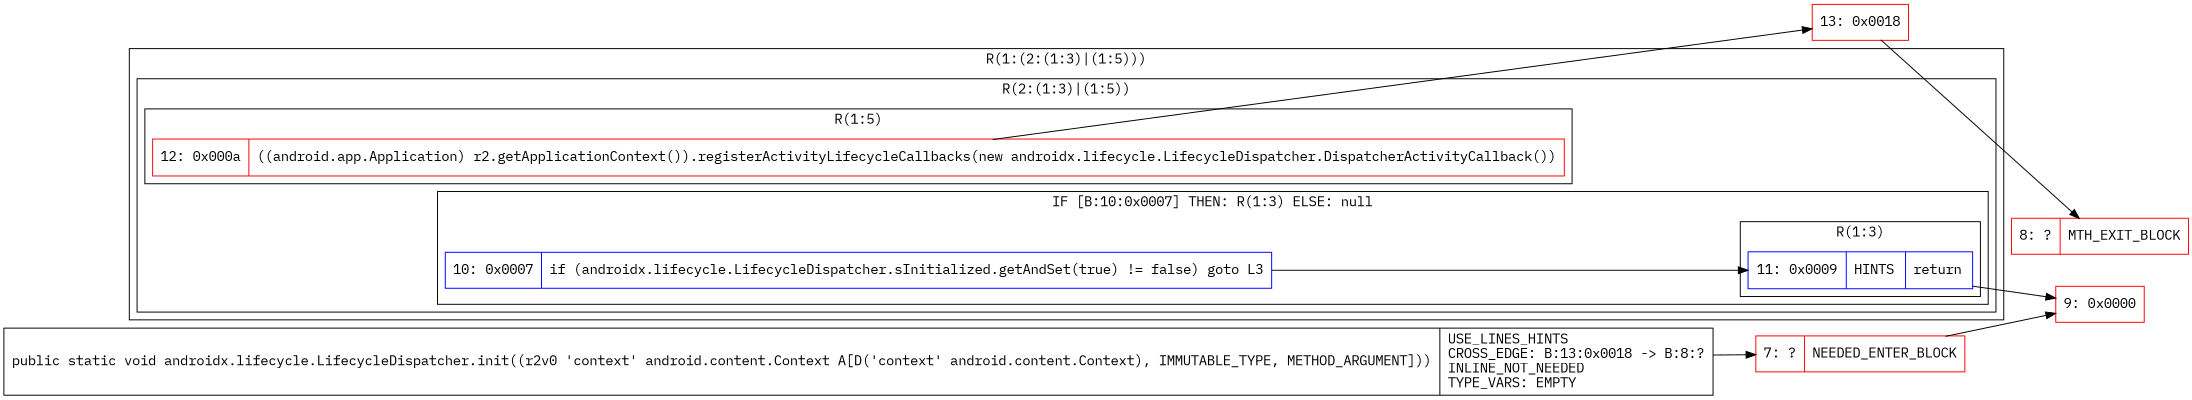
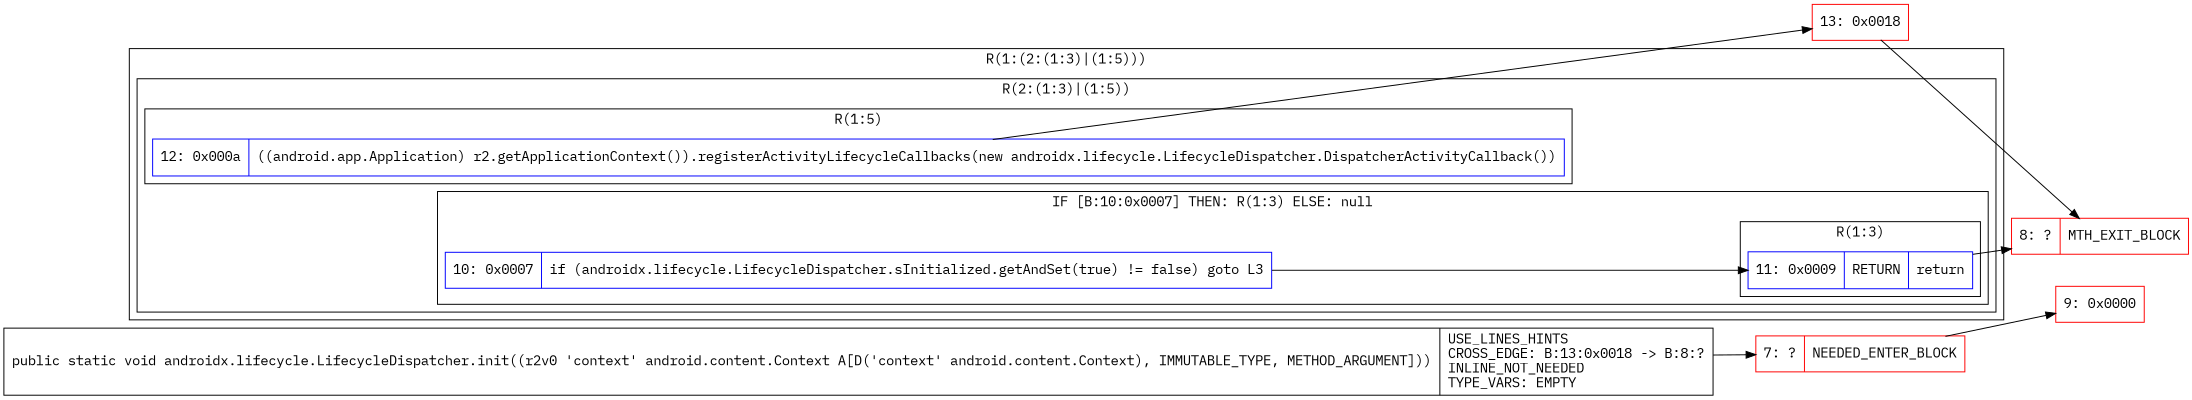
(858, 158) -> (858, 158)
(1874, 270) -> (1876, 270)
(2011, 292) -> (1987, 252)
